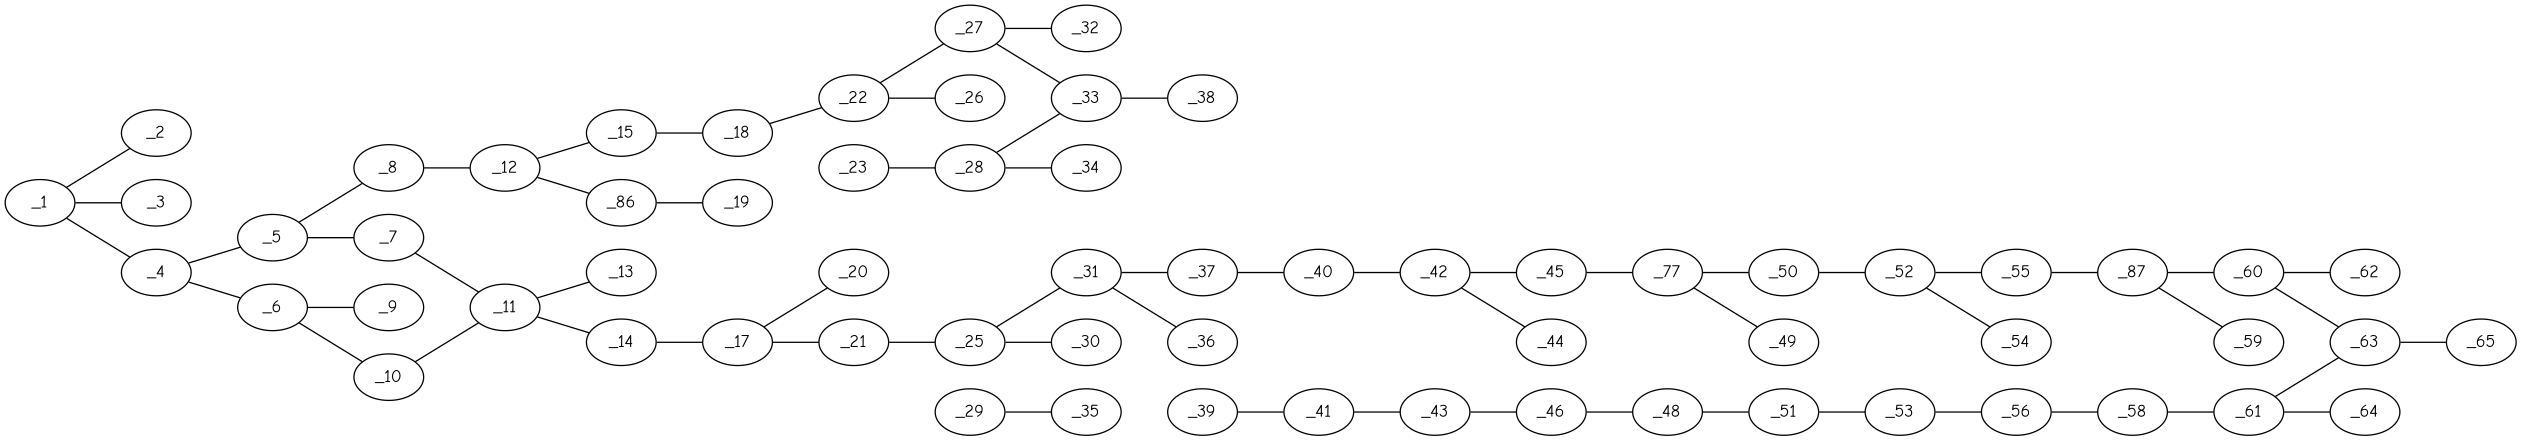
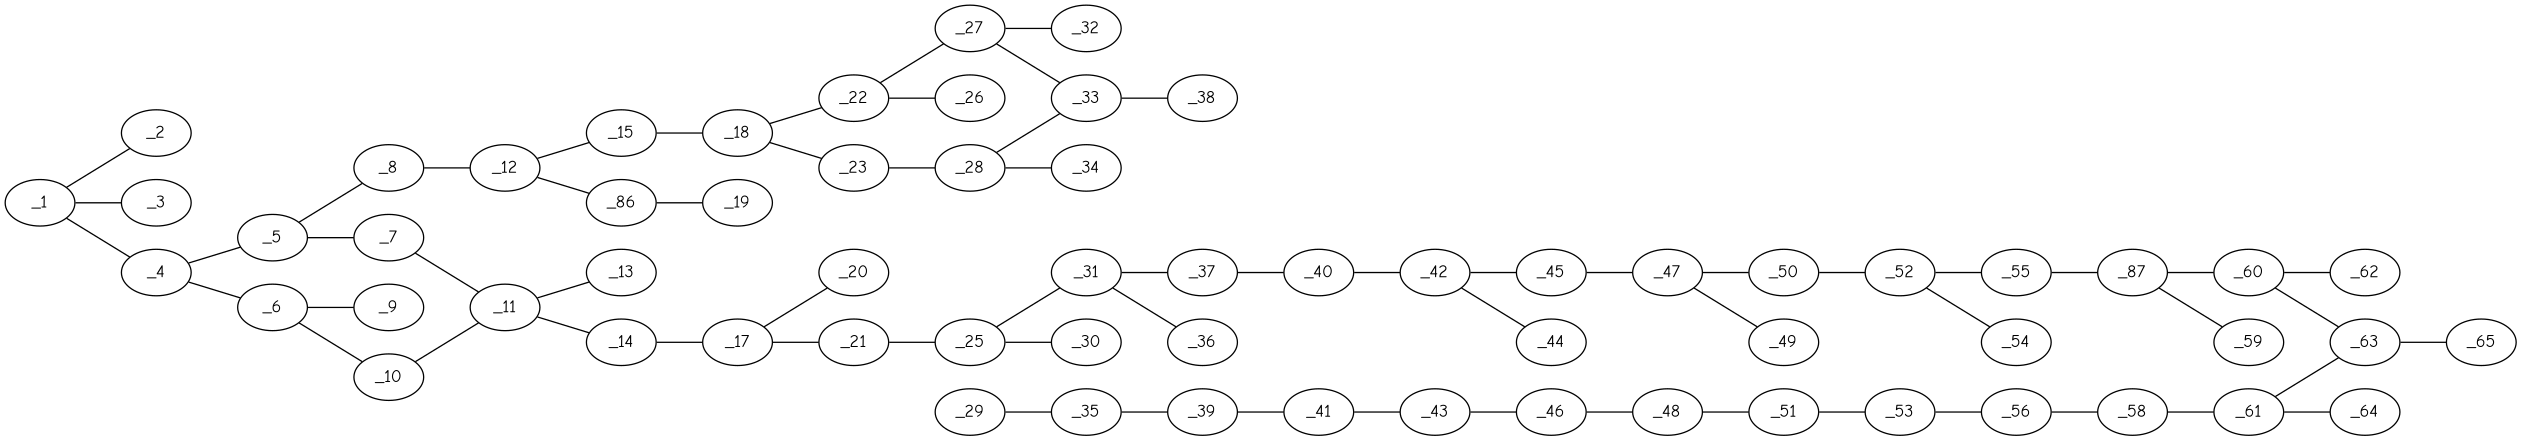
none -> (796, 151)
(1668, 273) -> (1668, 273)
none -> (1145, 412)
